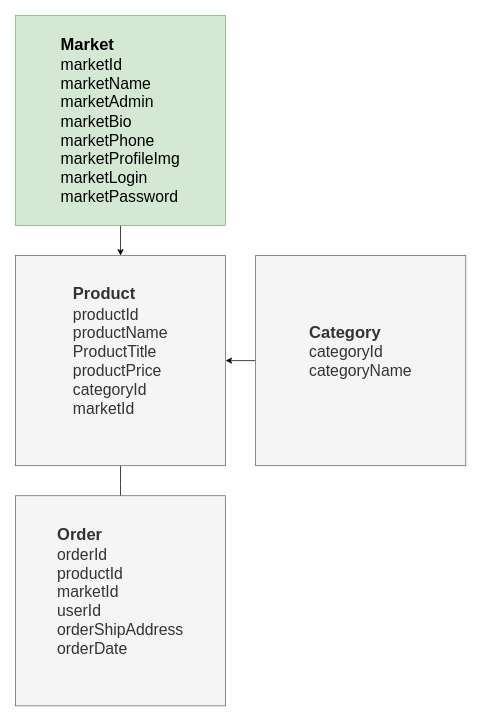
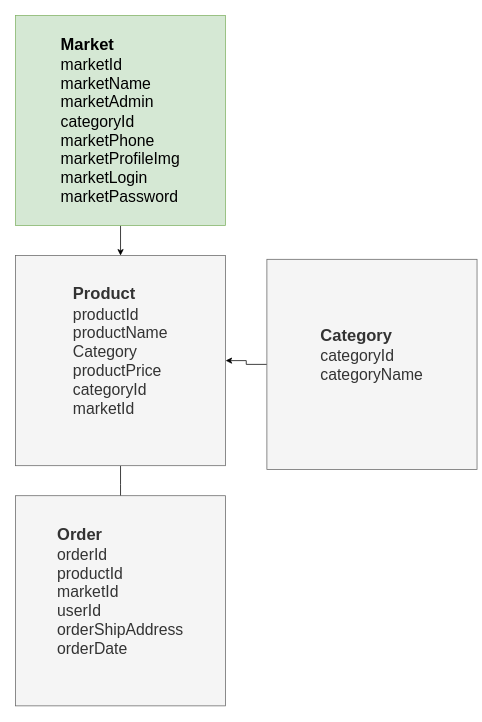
(120, 120) -> (120, 120)
(120, 360) -> (120, 360)
(360, 360) -> (372, 364)
